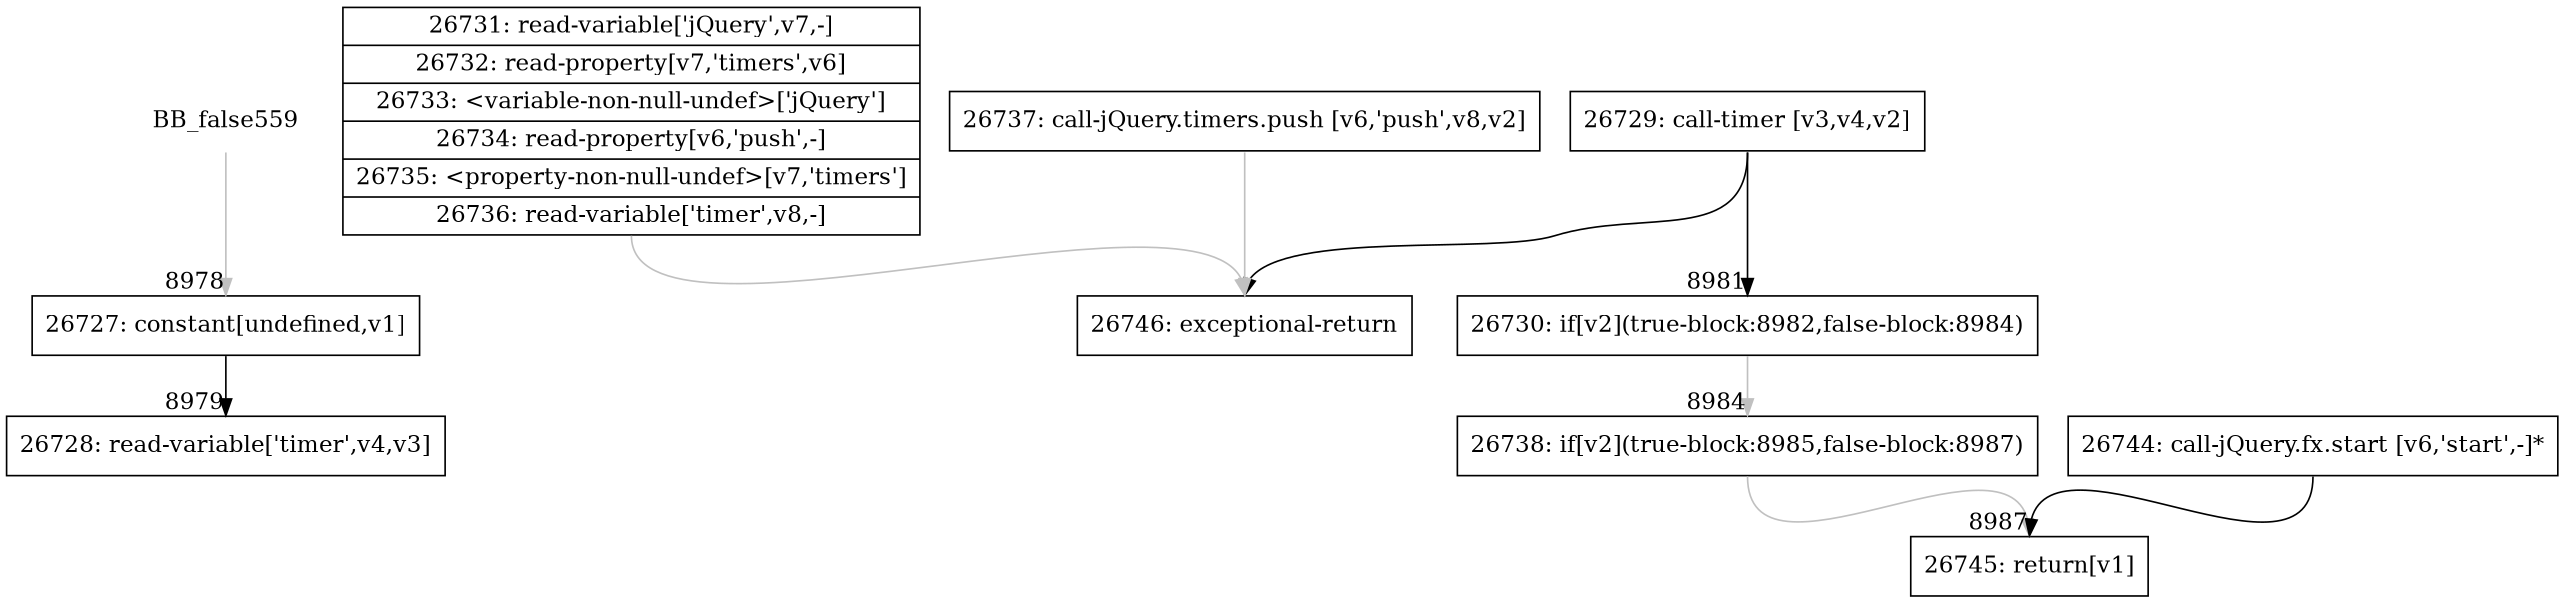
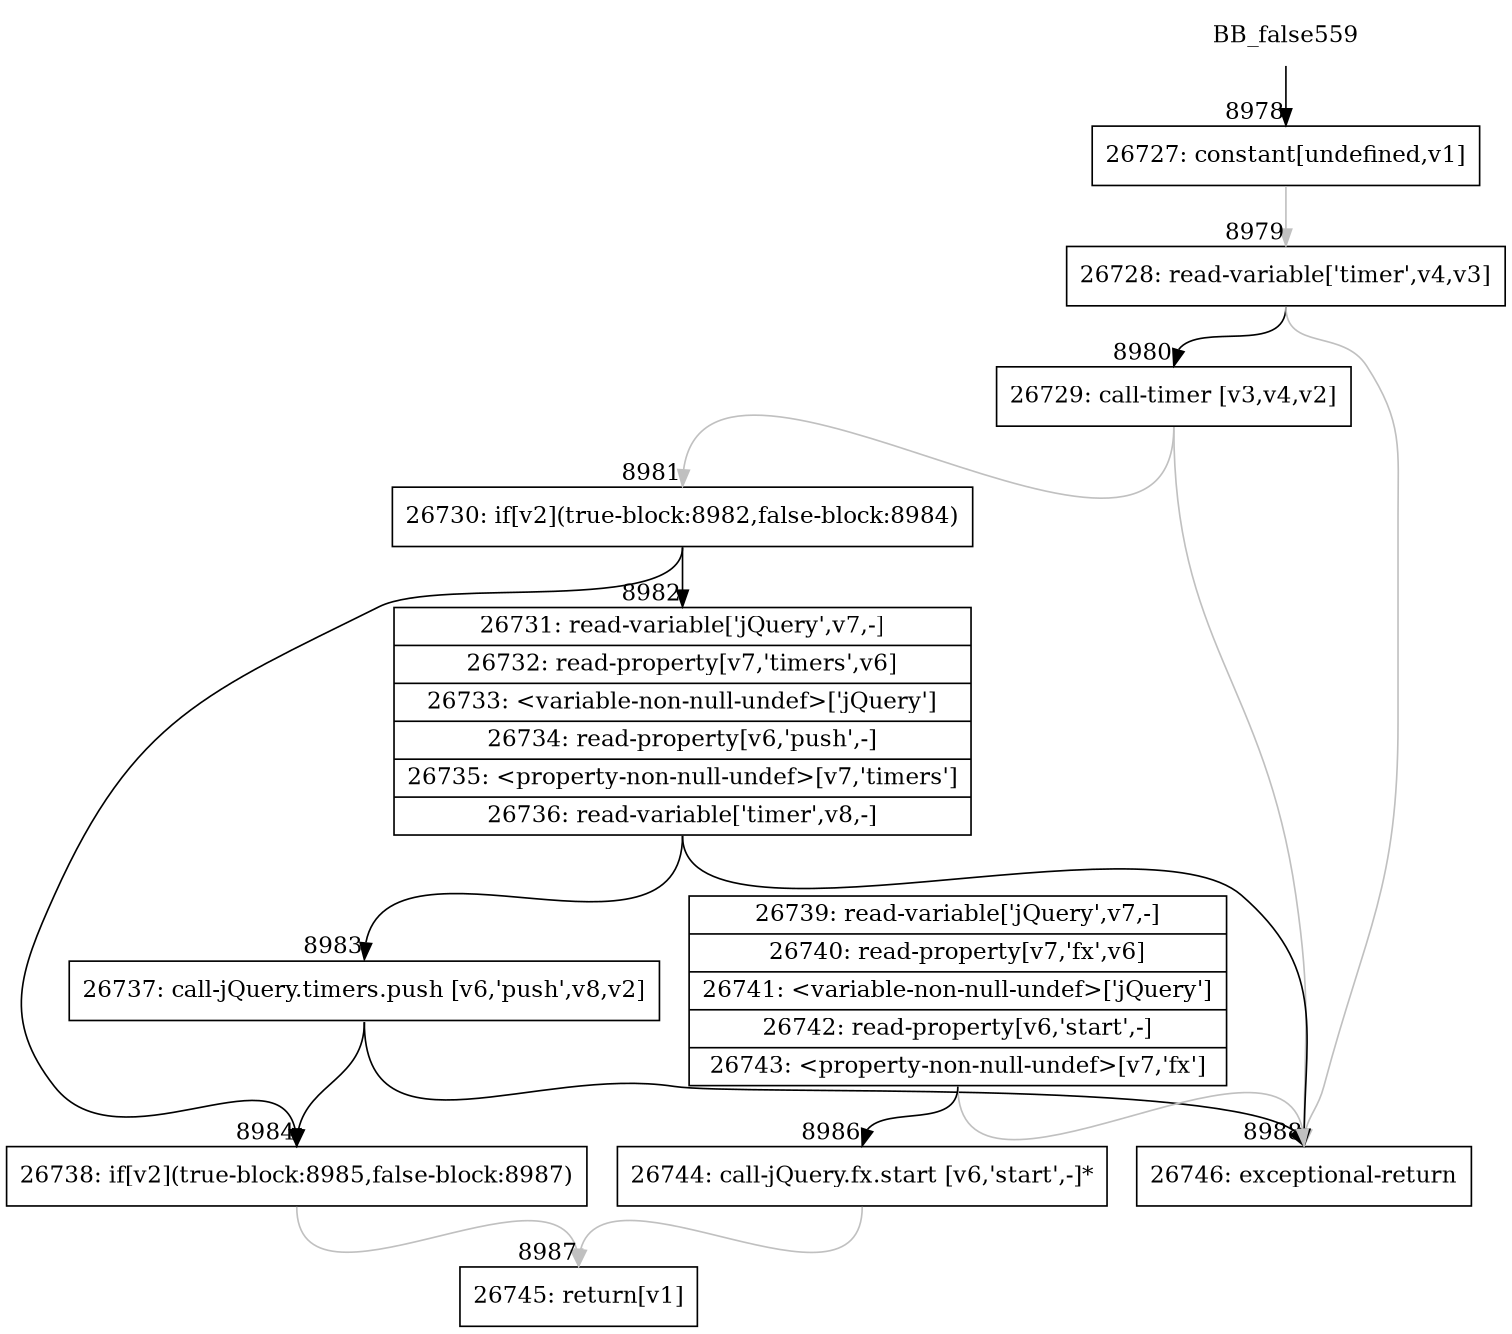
(226, 215) -> (1286, 87)
(1245, 215) -> (807, 1090)
(1748, 215) -> (936, 459)
(1516, 242) -> (1267, 772)
(930, 266) -> (1080, 871)
none -> (1238, 336)
(226, 377) -> (1286, 208)
(1748, 377) -> (132, 767)
(2179, 508) -> (728, 1238)
none -> (683, 570)
none -> (1398, 697)
none -> (532, 898)
none -> (958, 991)
none -> (337, 1078)
